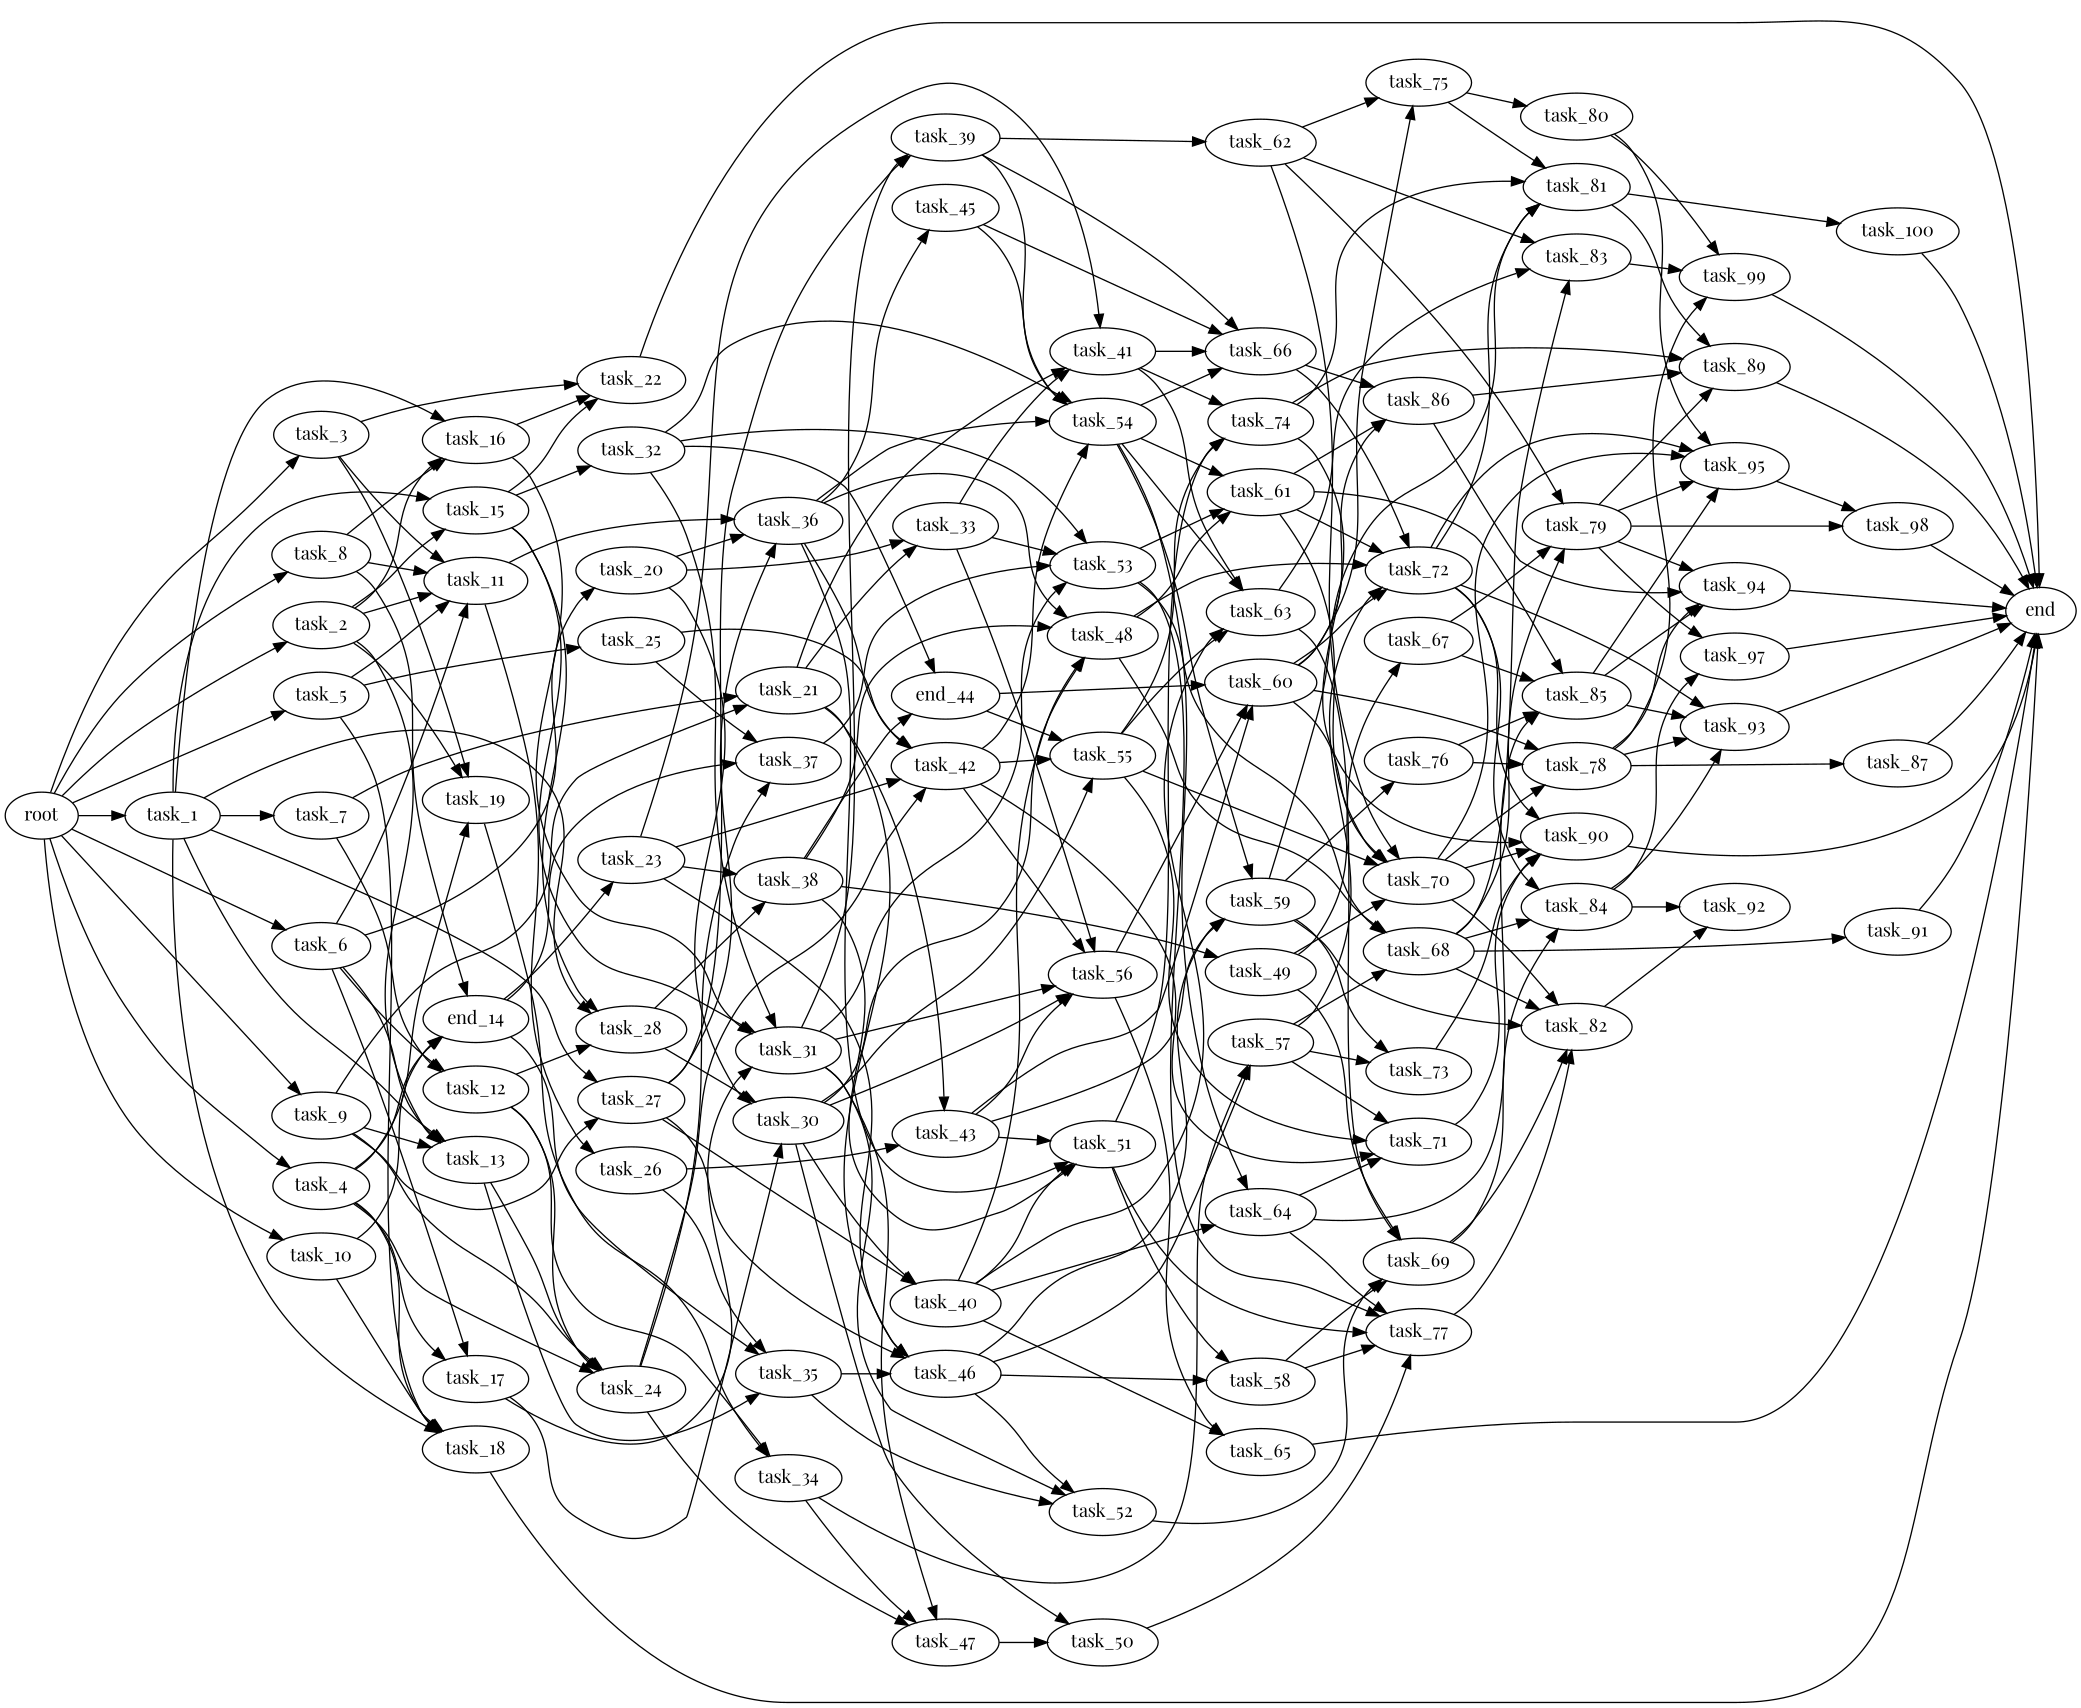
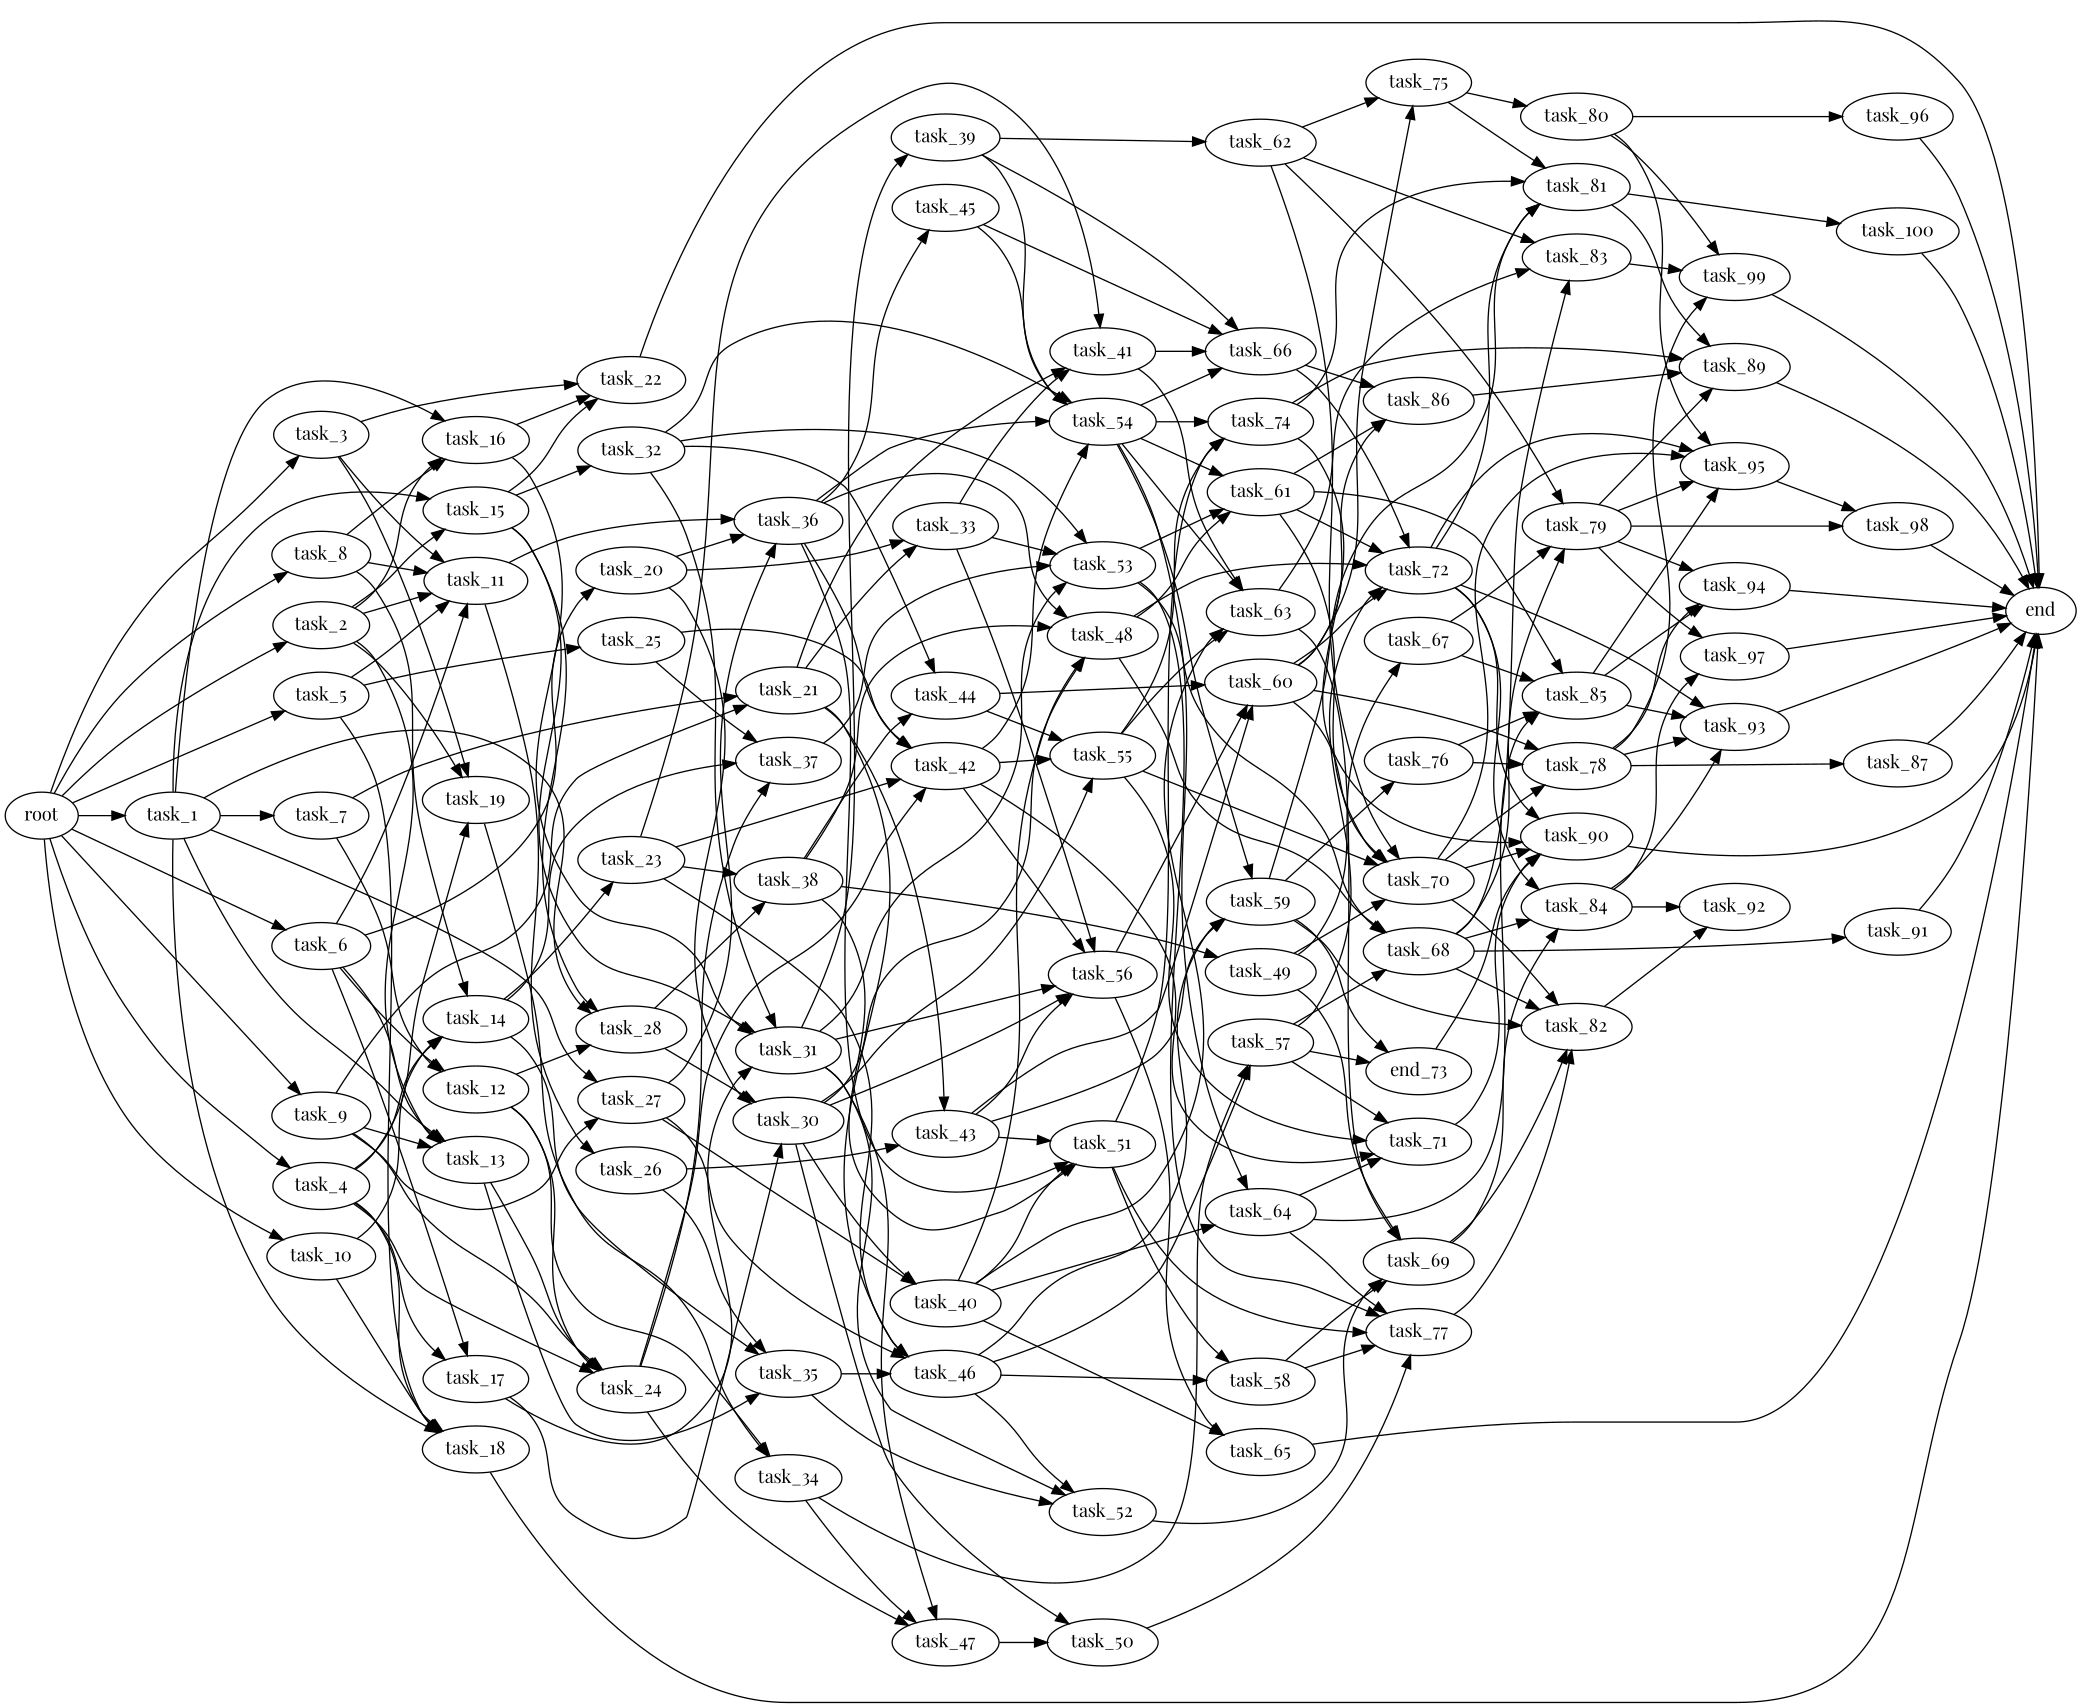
none -> (1898, 117)
(1172, 382) -> (1169, 422)
(1504, 538) -> none
(721, 606) -> none
(946, 696) -> (946, 696)
(476, 1019) -> (476, 1019)
(1419, 1071) -> (1419, 1071)
